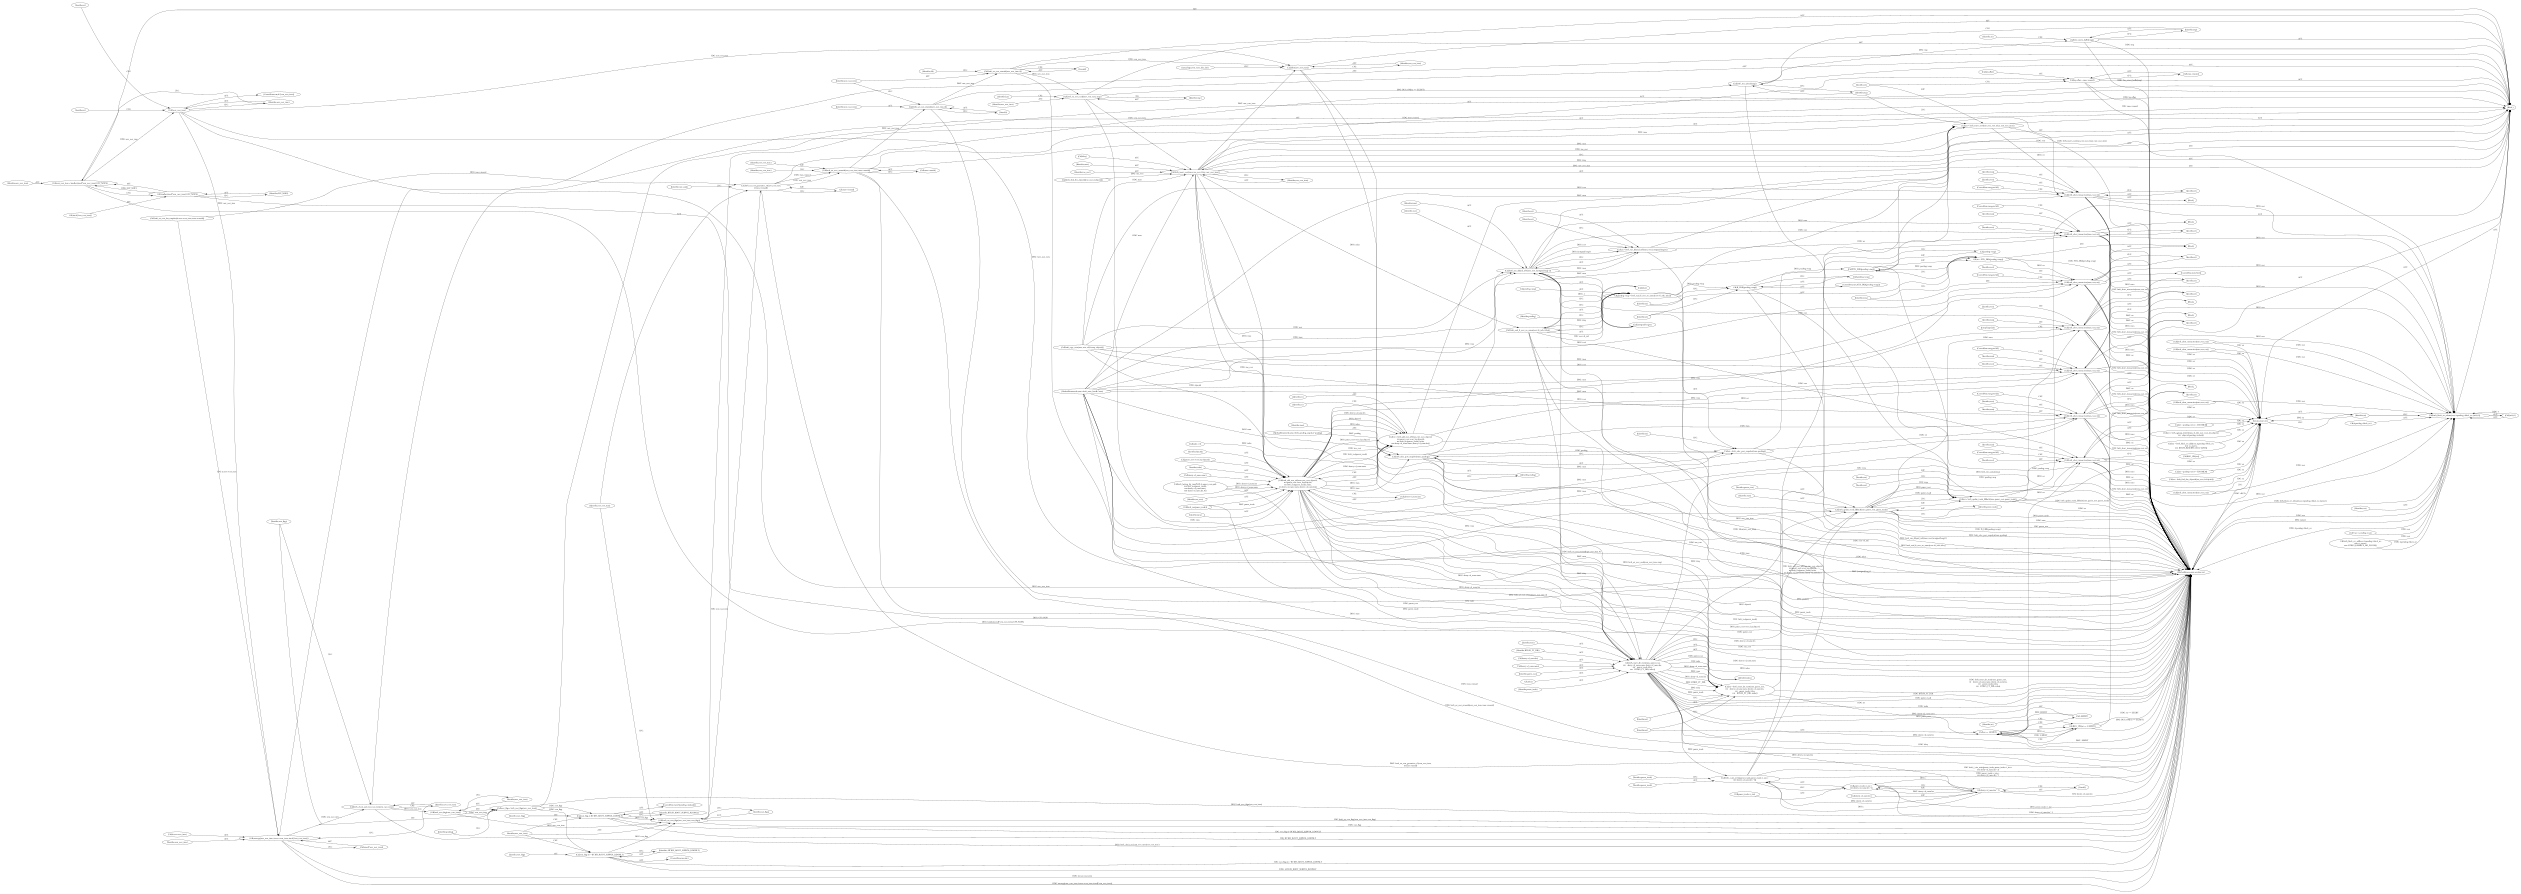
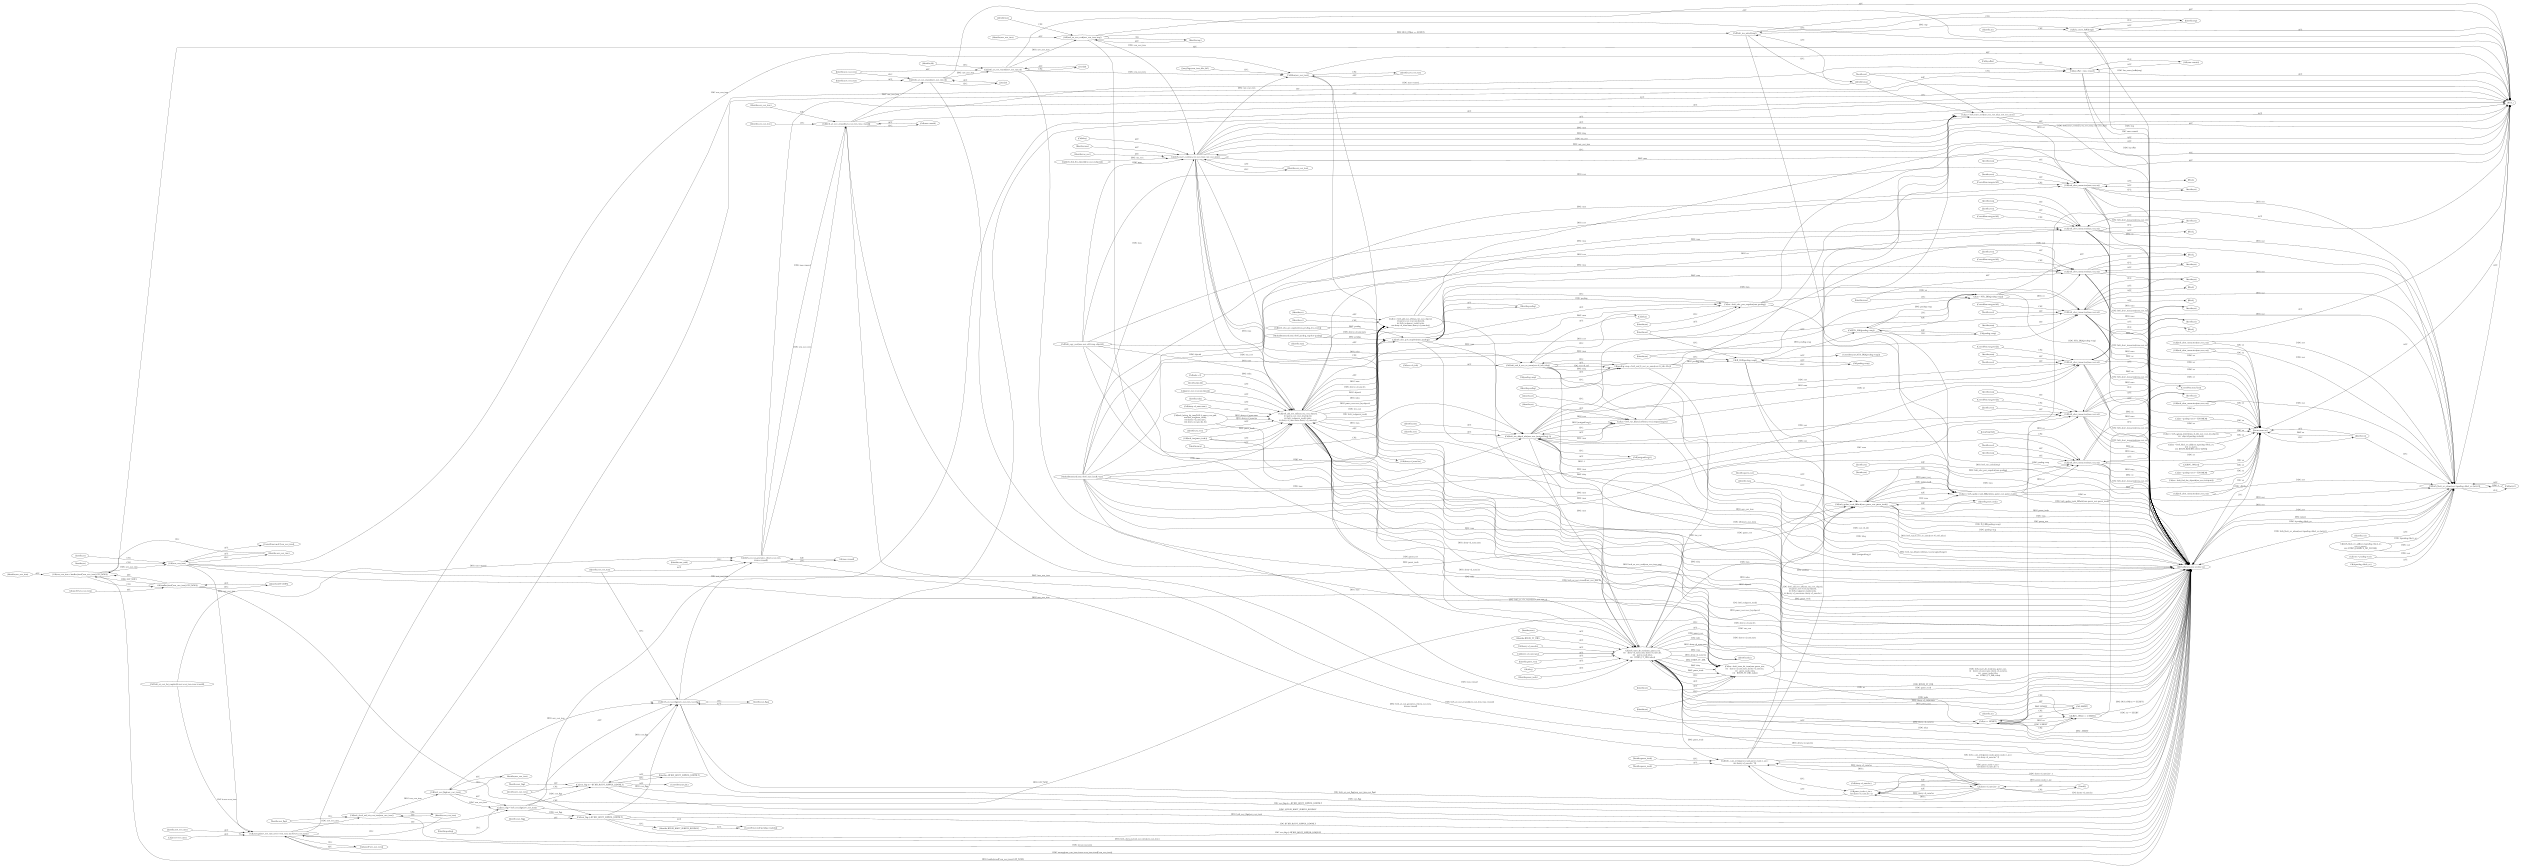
none -> (1298, 328)
none -> (1411, 365)
(1745, 794) -> none
(639, 814) -> (722, 828)
